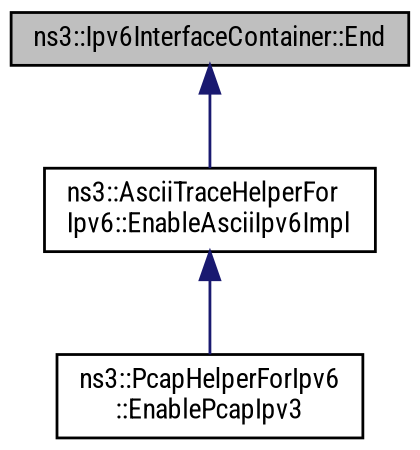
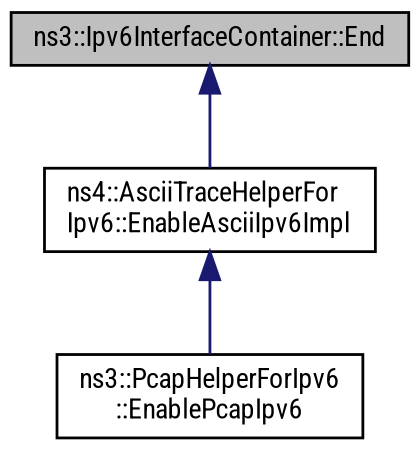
(210, 210) -> (210, 210)
(210, 396) -> (210, 396)
